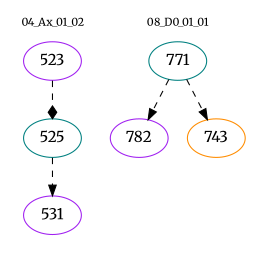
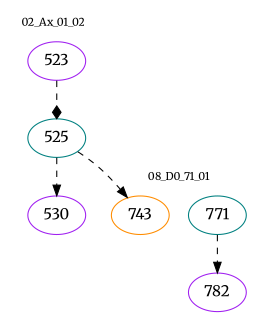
(53, 23) -> (54, 23)
(178, 23) -> (179, 177)
(195, 95) -> (110, 178)
(52, 215) -> (57, 215)
